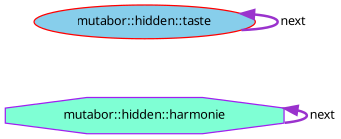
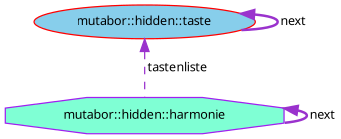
none -> (145, 75)
